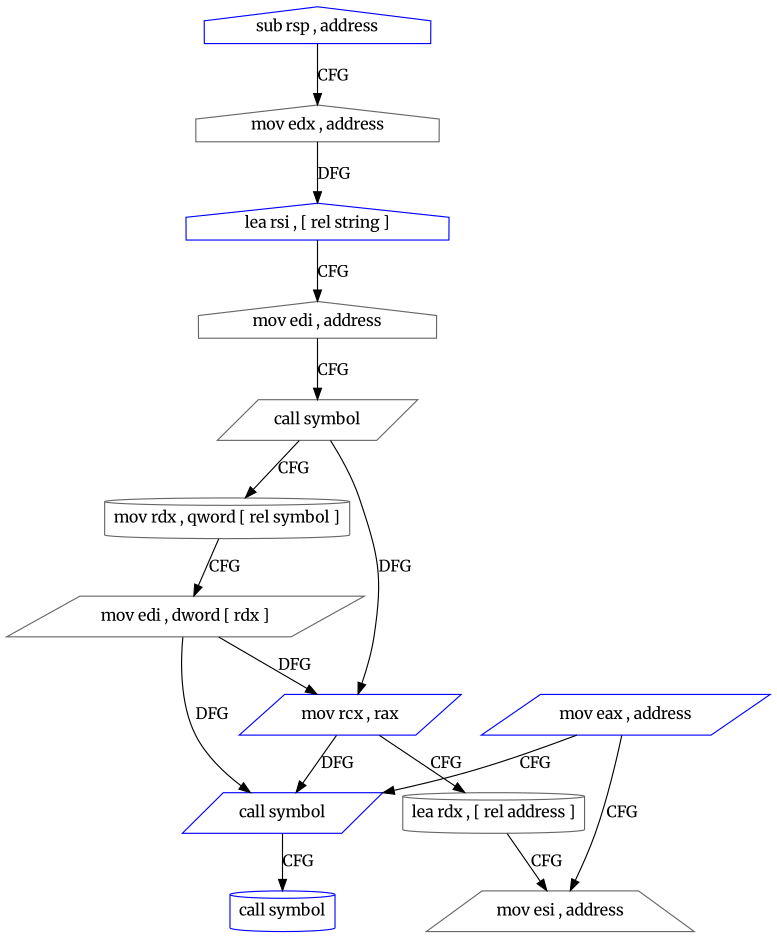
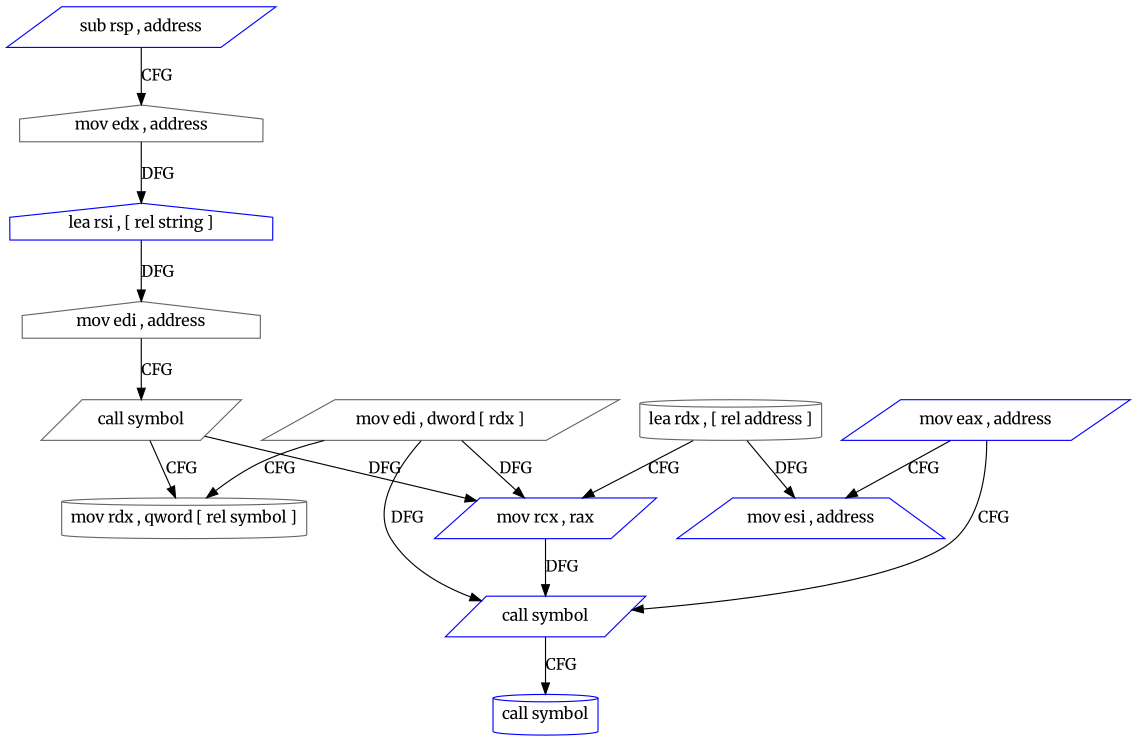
(318, 27) -> (141, 27)
(333, 273) -> (158, 273)
(209, 562) -> (267, 459)
(417, 761) -> (643, 467)
(547, 862) -> (792, 469)
(560, 911) -> (811, 518)
